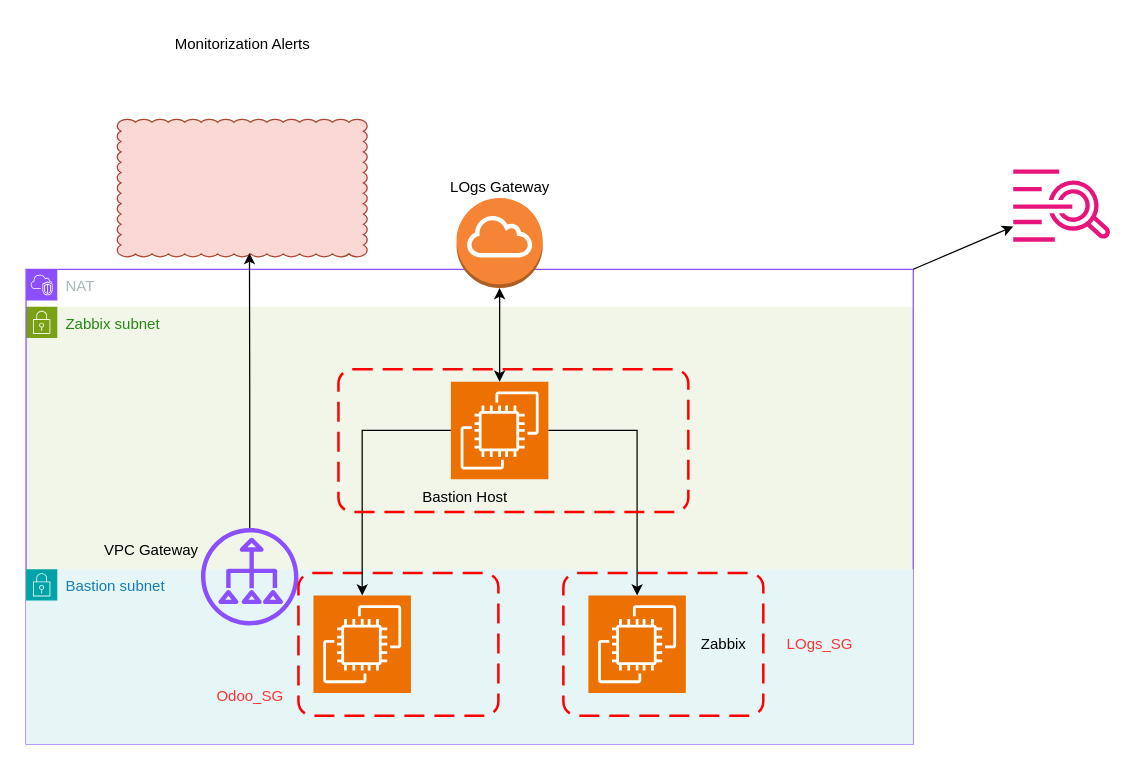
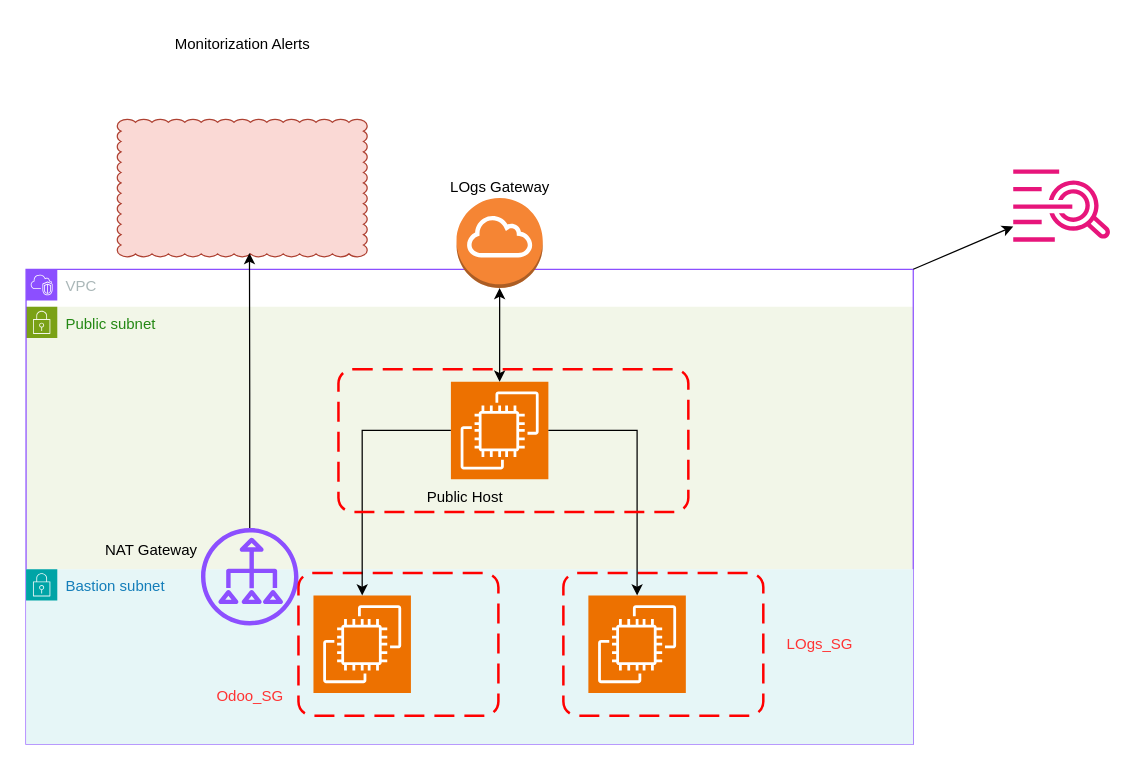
(78, 287) -> (78, 287)
(116, 325) -> (114, 325)
(465, 498) -> (465, 498)
(151, 551) -> (151, 551)
(723, 644) -> none
